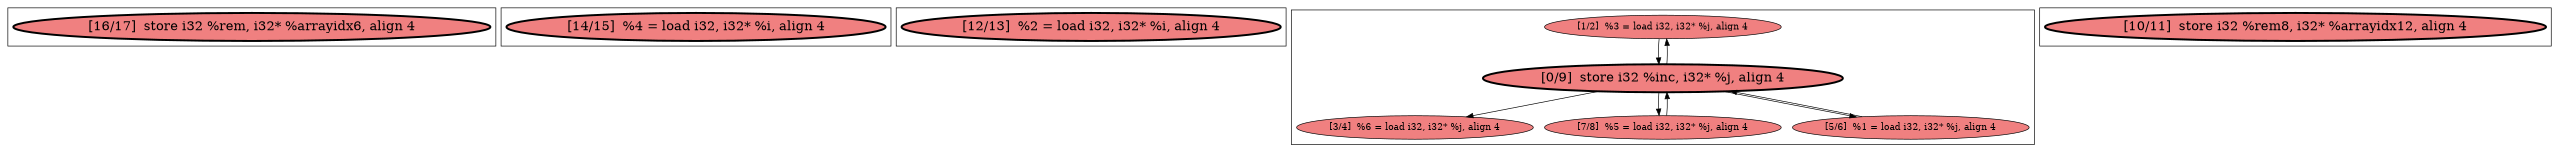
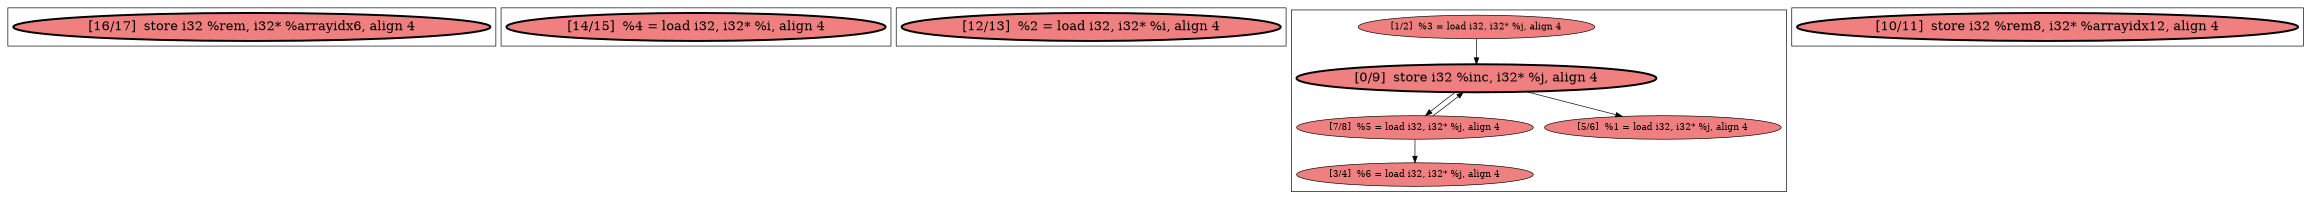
(1667, 55) -> none
(1536, 103) -> (1415, 148)
(1799, 104) -> none
